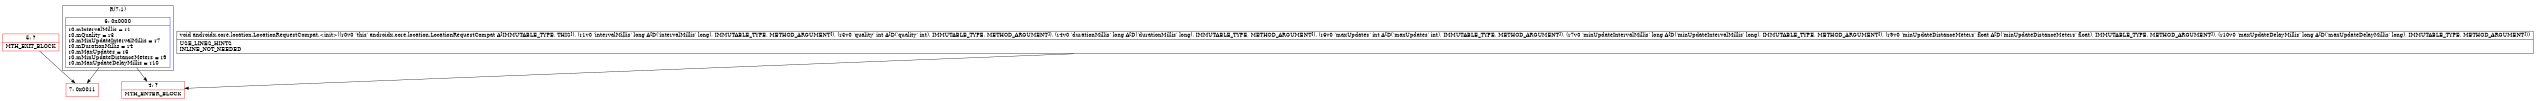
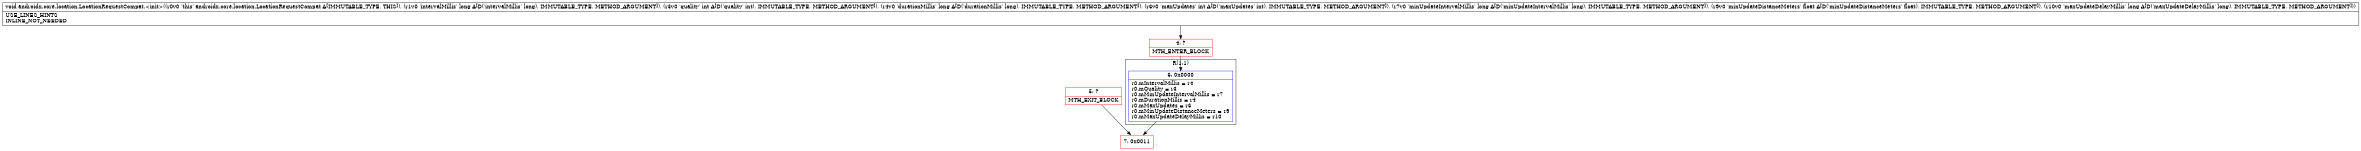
(118, 10) -> (1181, 64)
(100, 30) -> (1163, 84)
(141, 73) -> (1181, 62)
